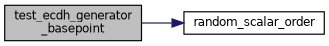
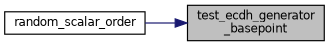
(157, 23) -> (160, 23)
